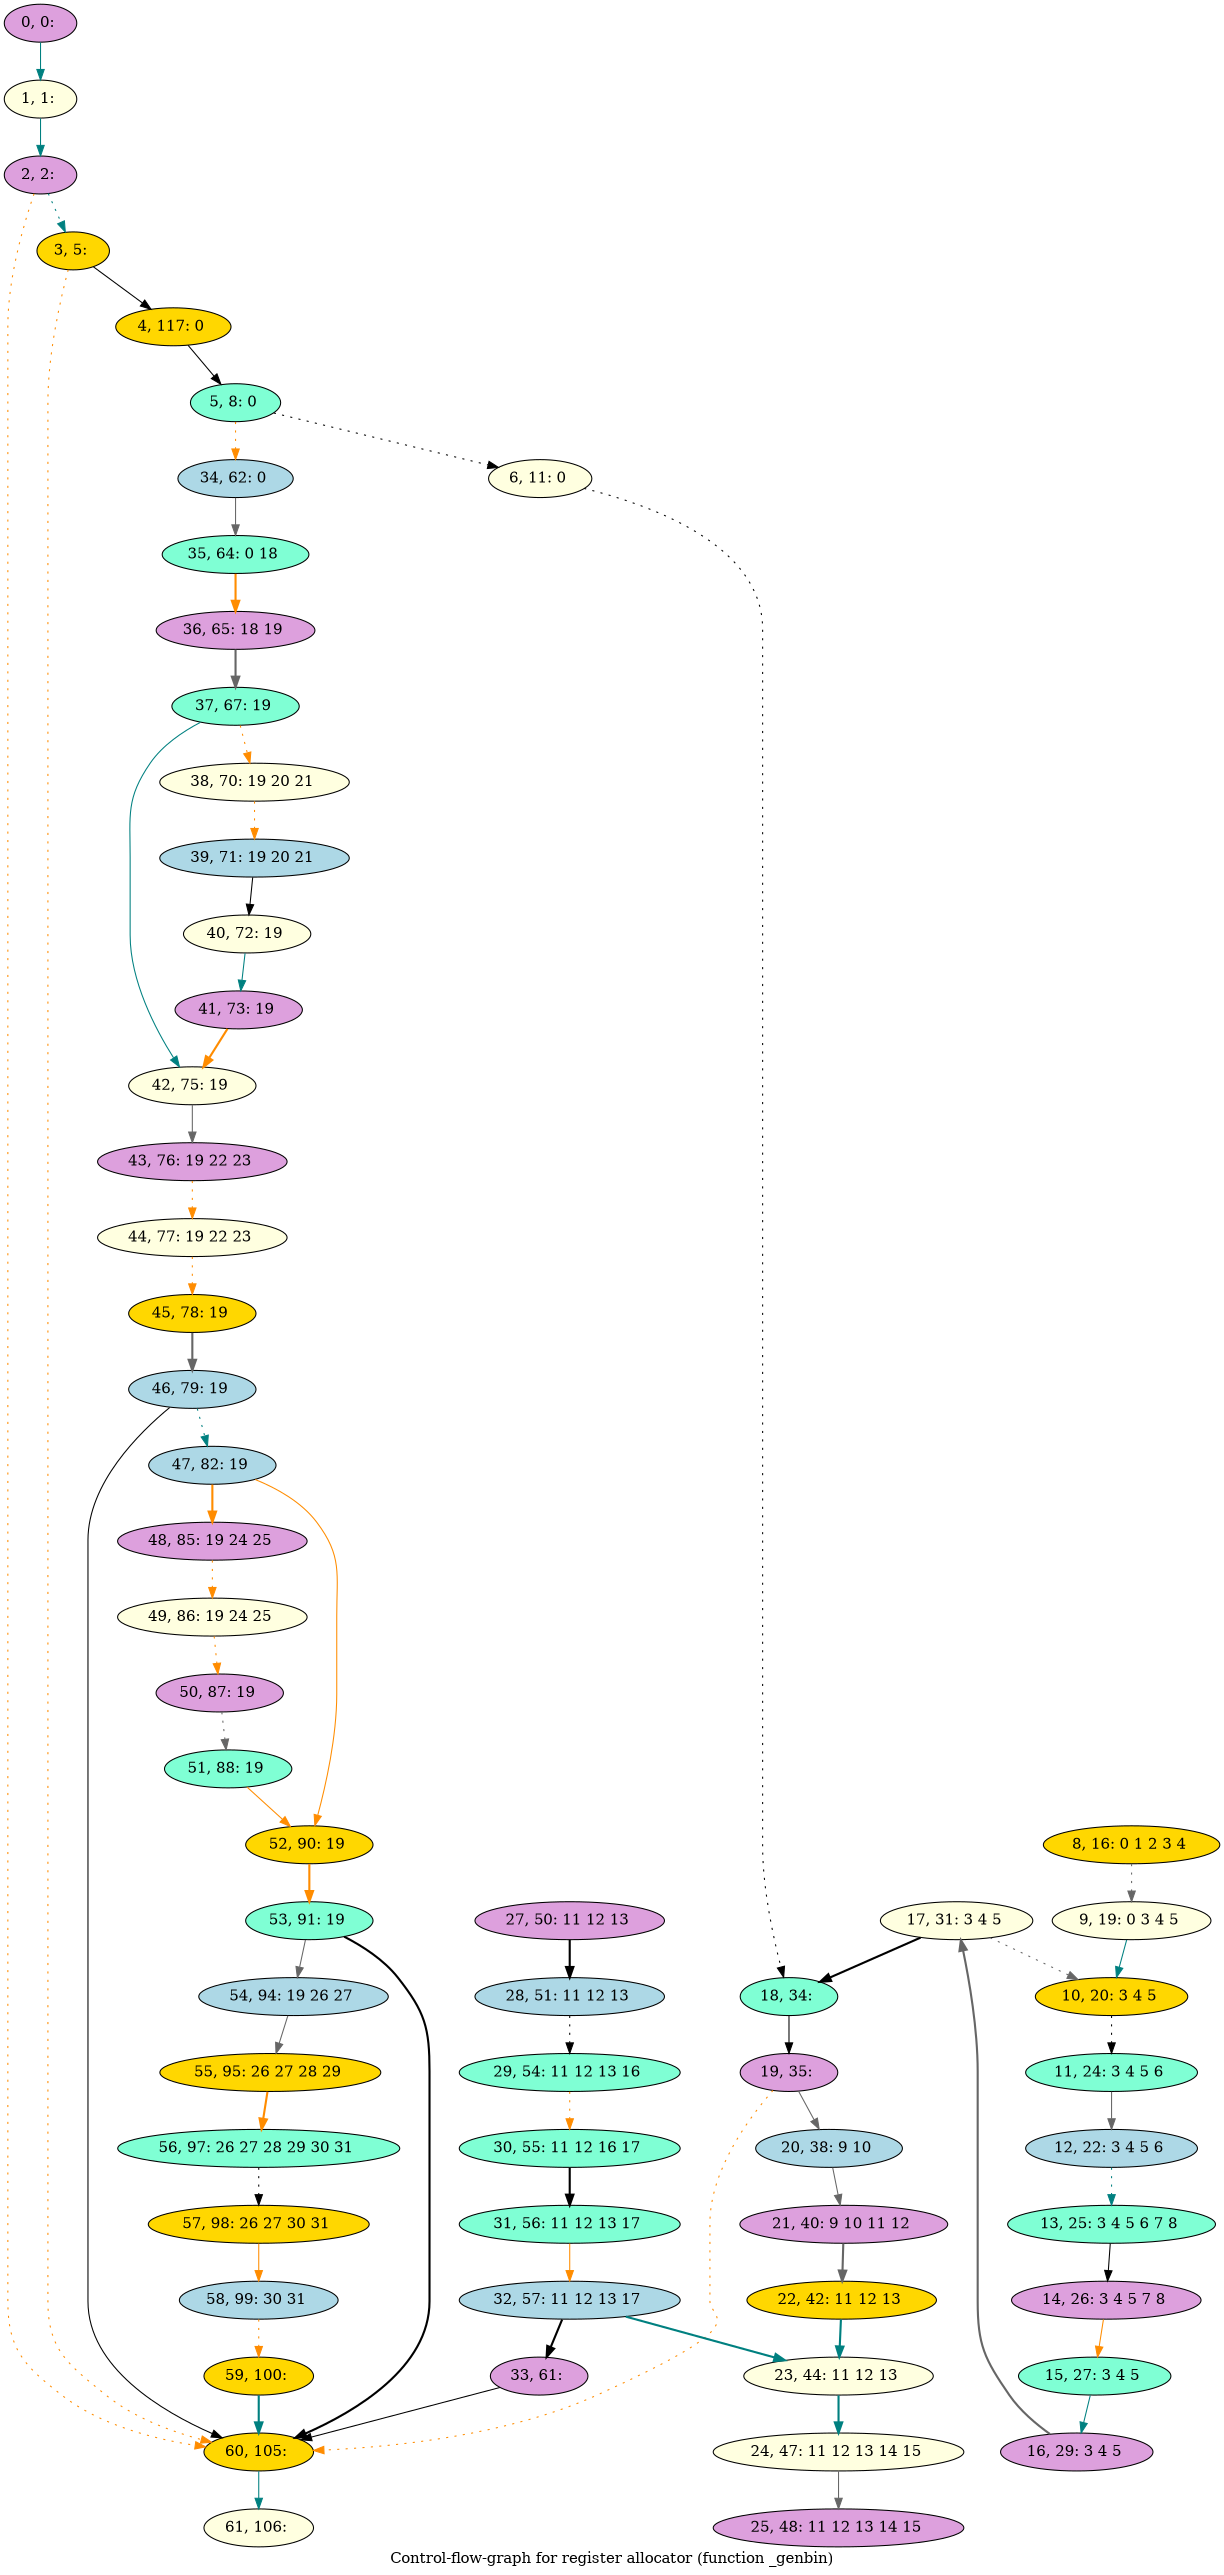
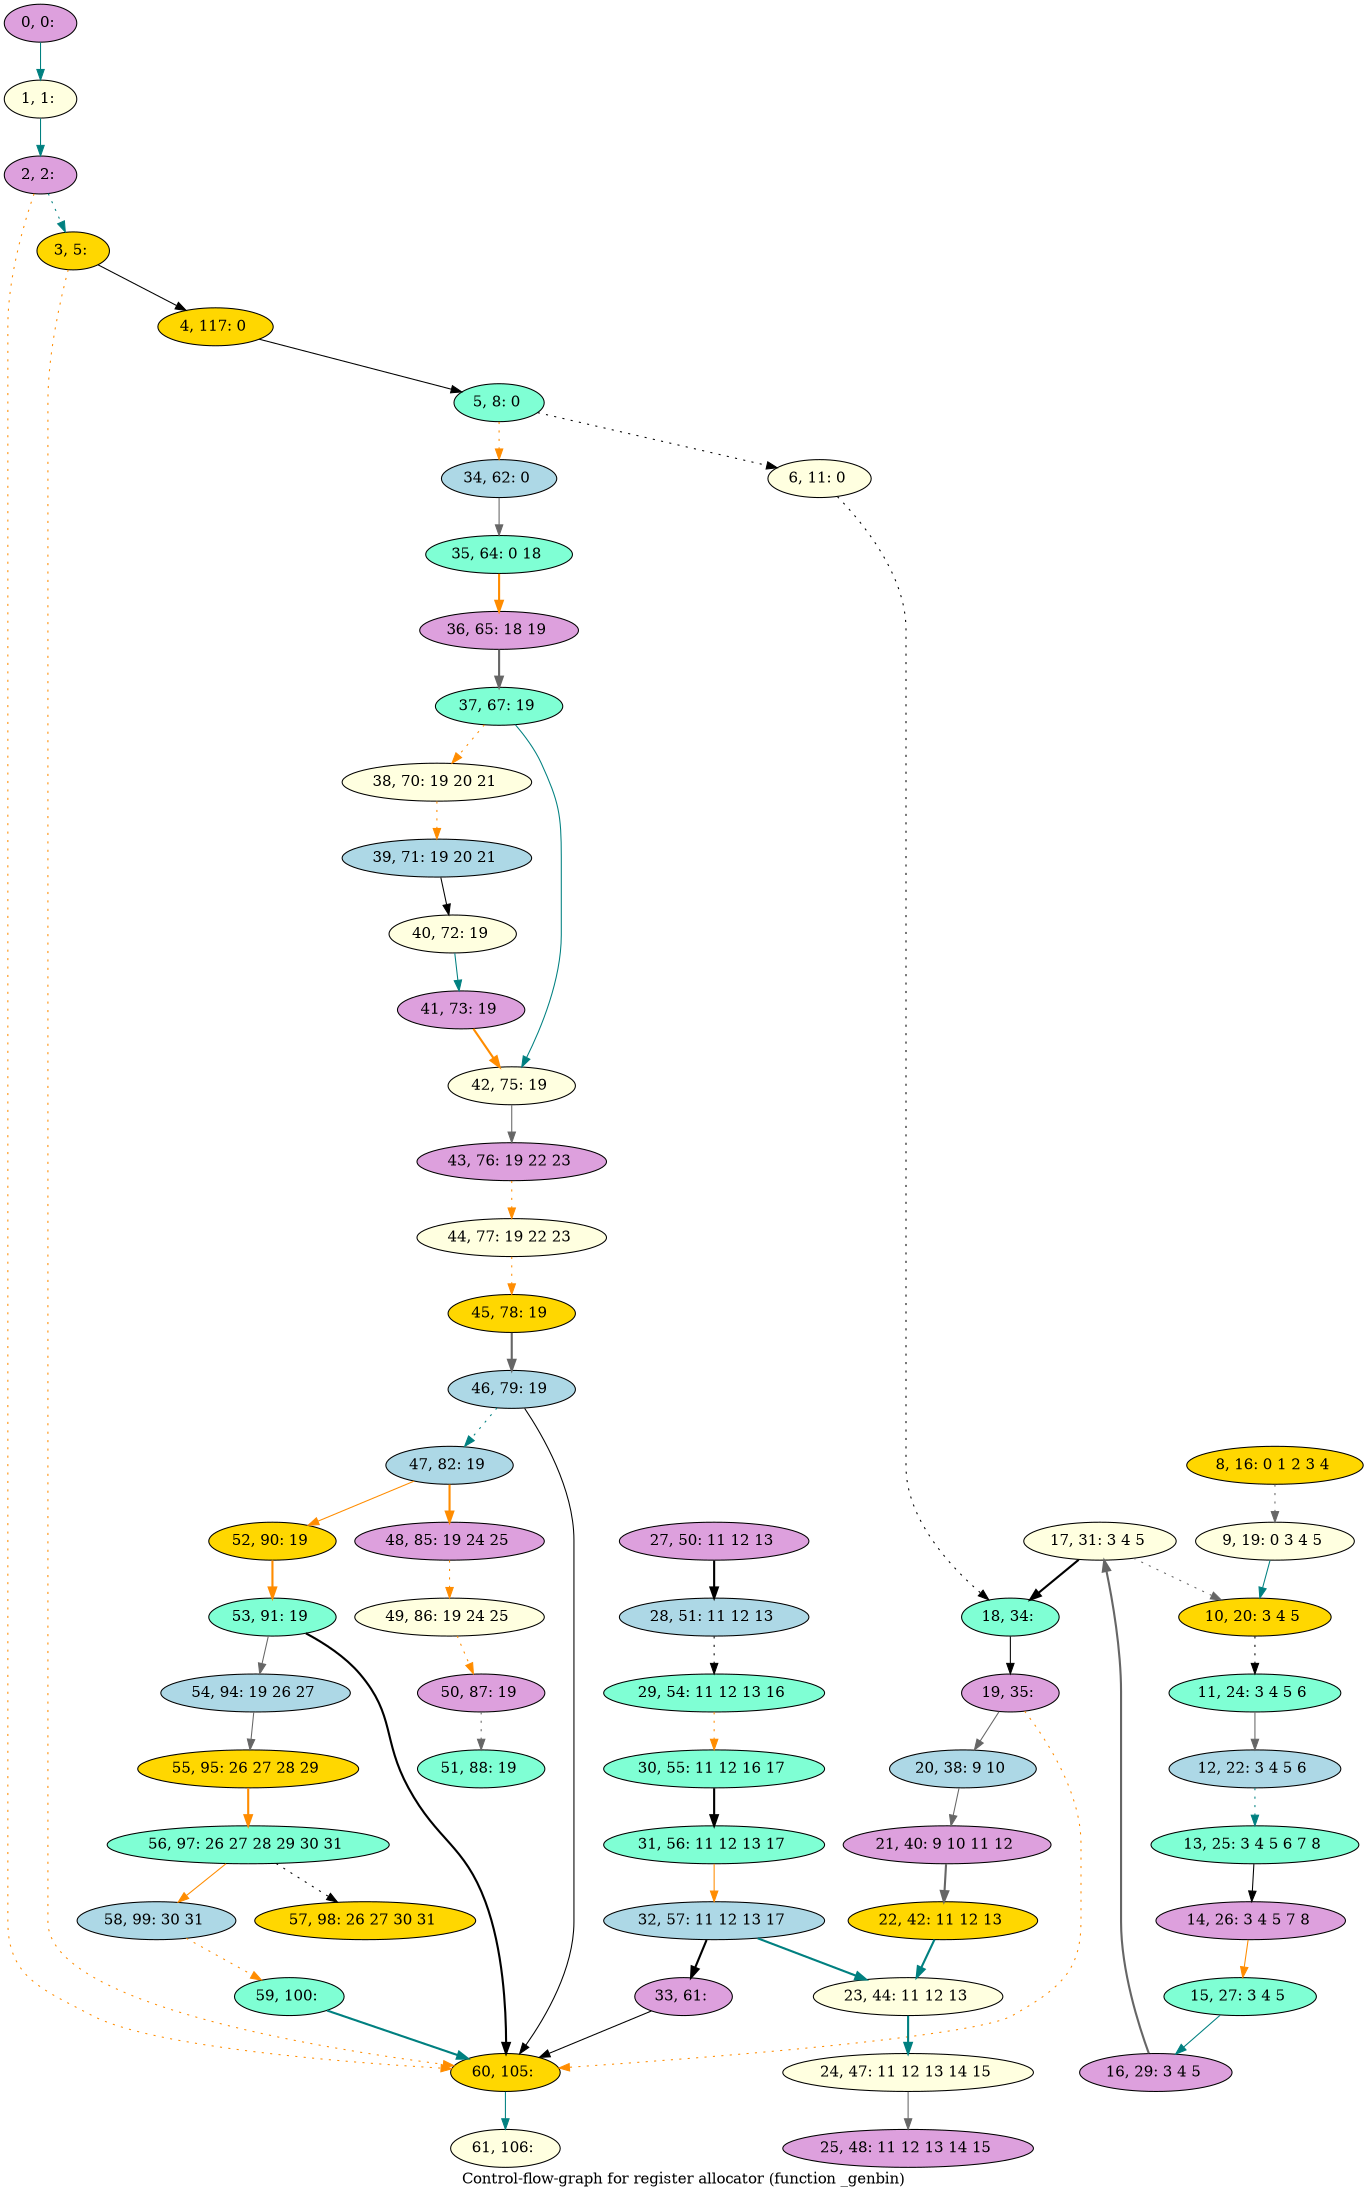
(265, 1803) -> none
(259, 2257) -> (206, 1880)
(259, 2376) -> (289, 1997)
